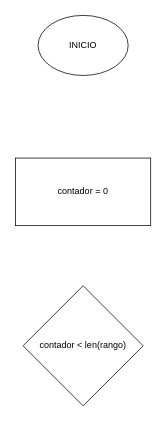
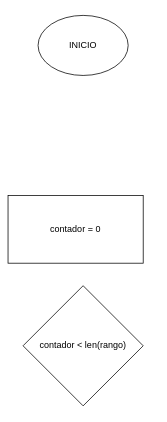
(83, 192) -> (75, 229)
